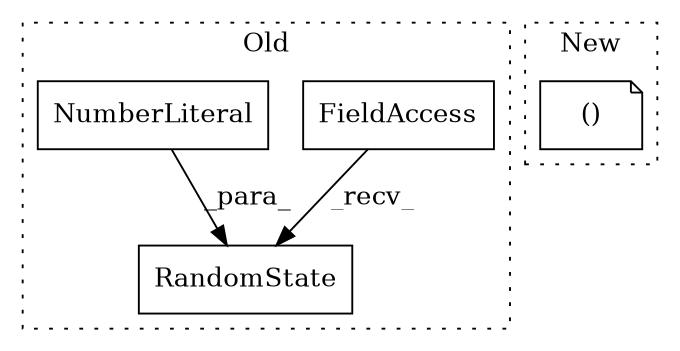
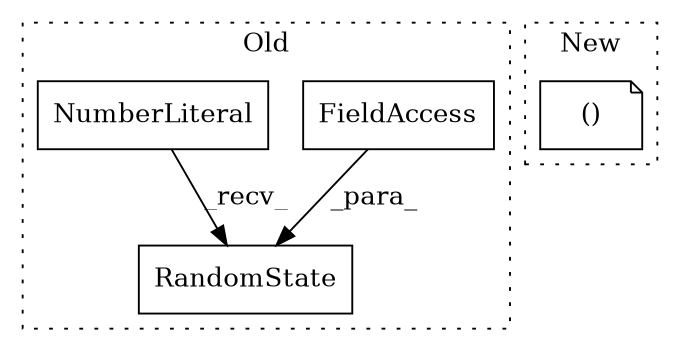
(247, 197) -> (246, 197)
(373, 197) -> (374, 197)
